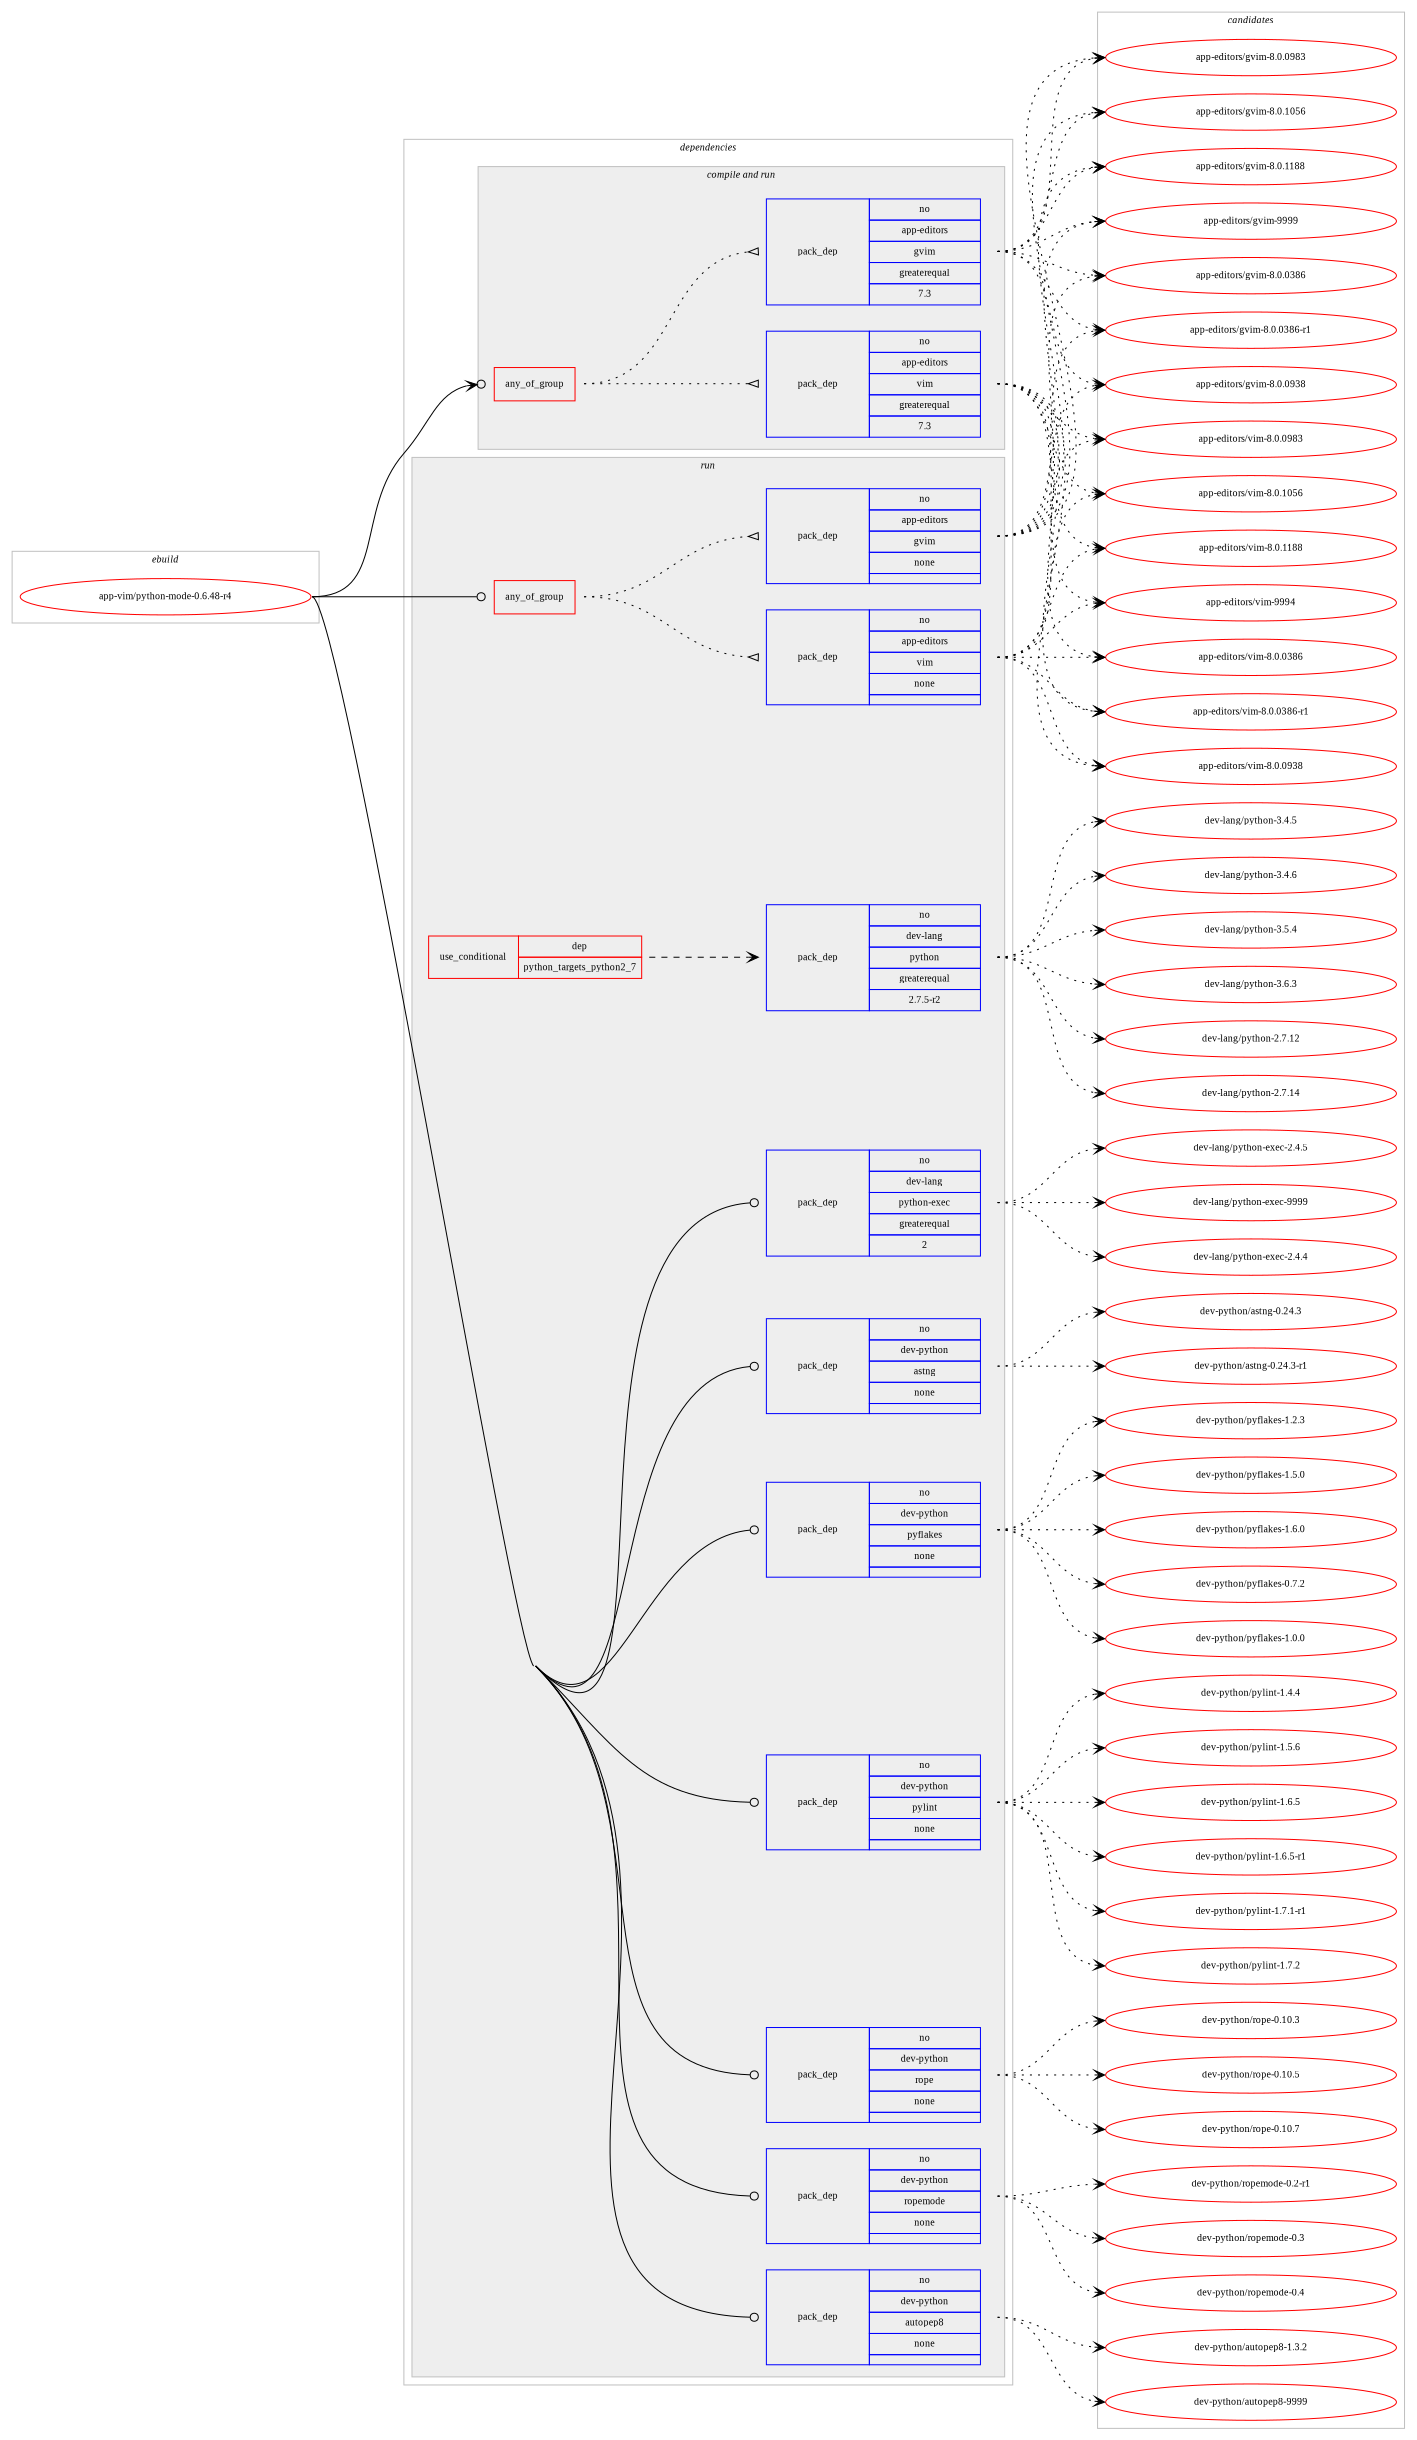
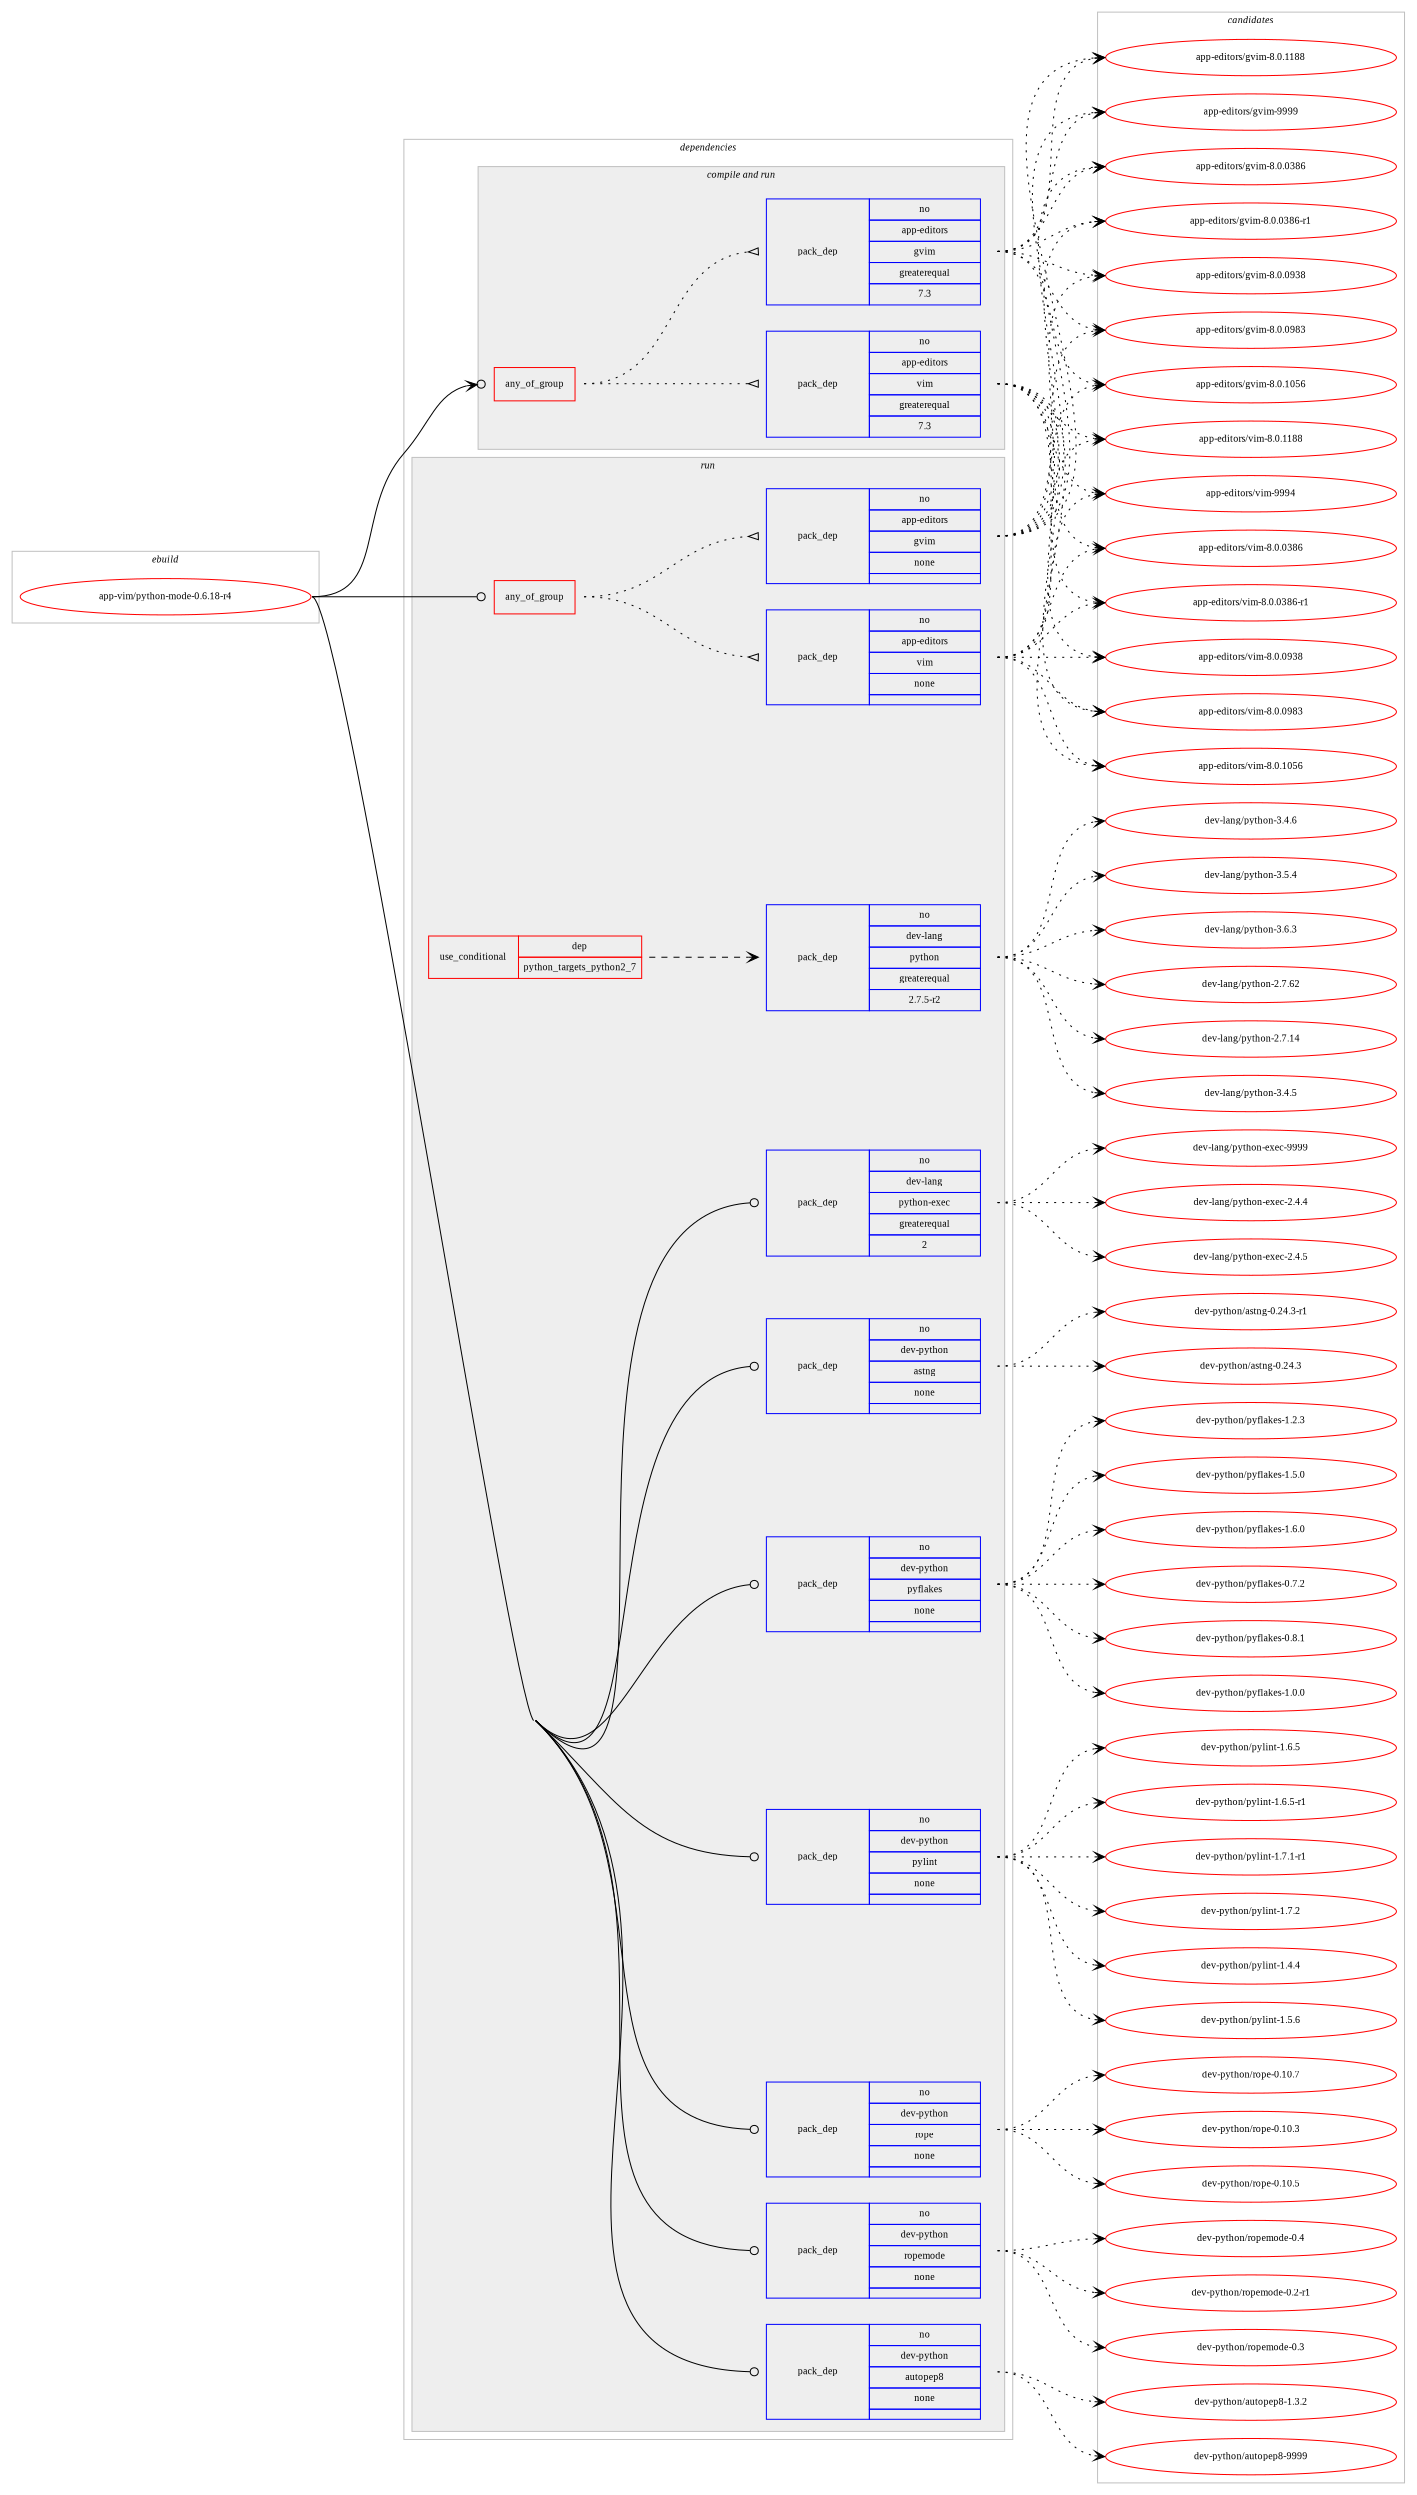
(166, 597) -> (166, 597)
(1251, 1039) -> (1251, 984)
none -> (1251, 1639)
